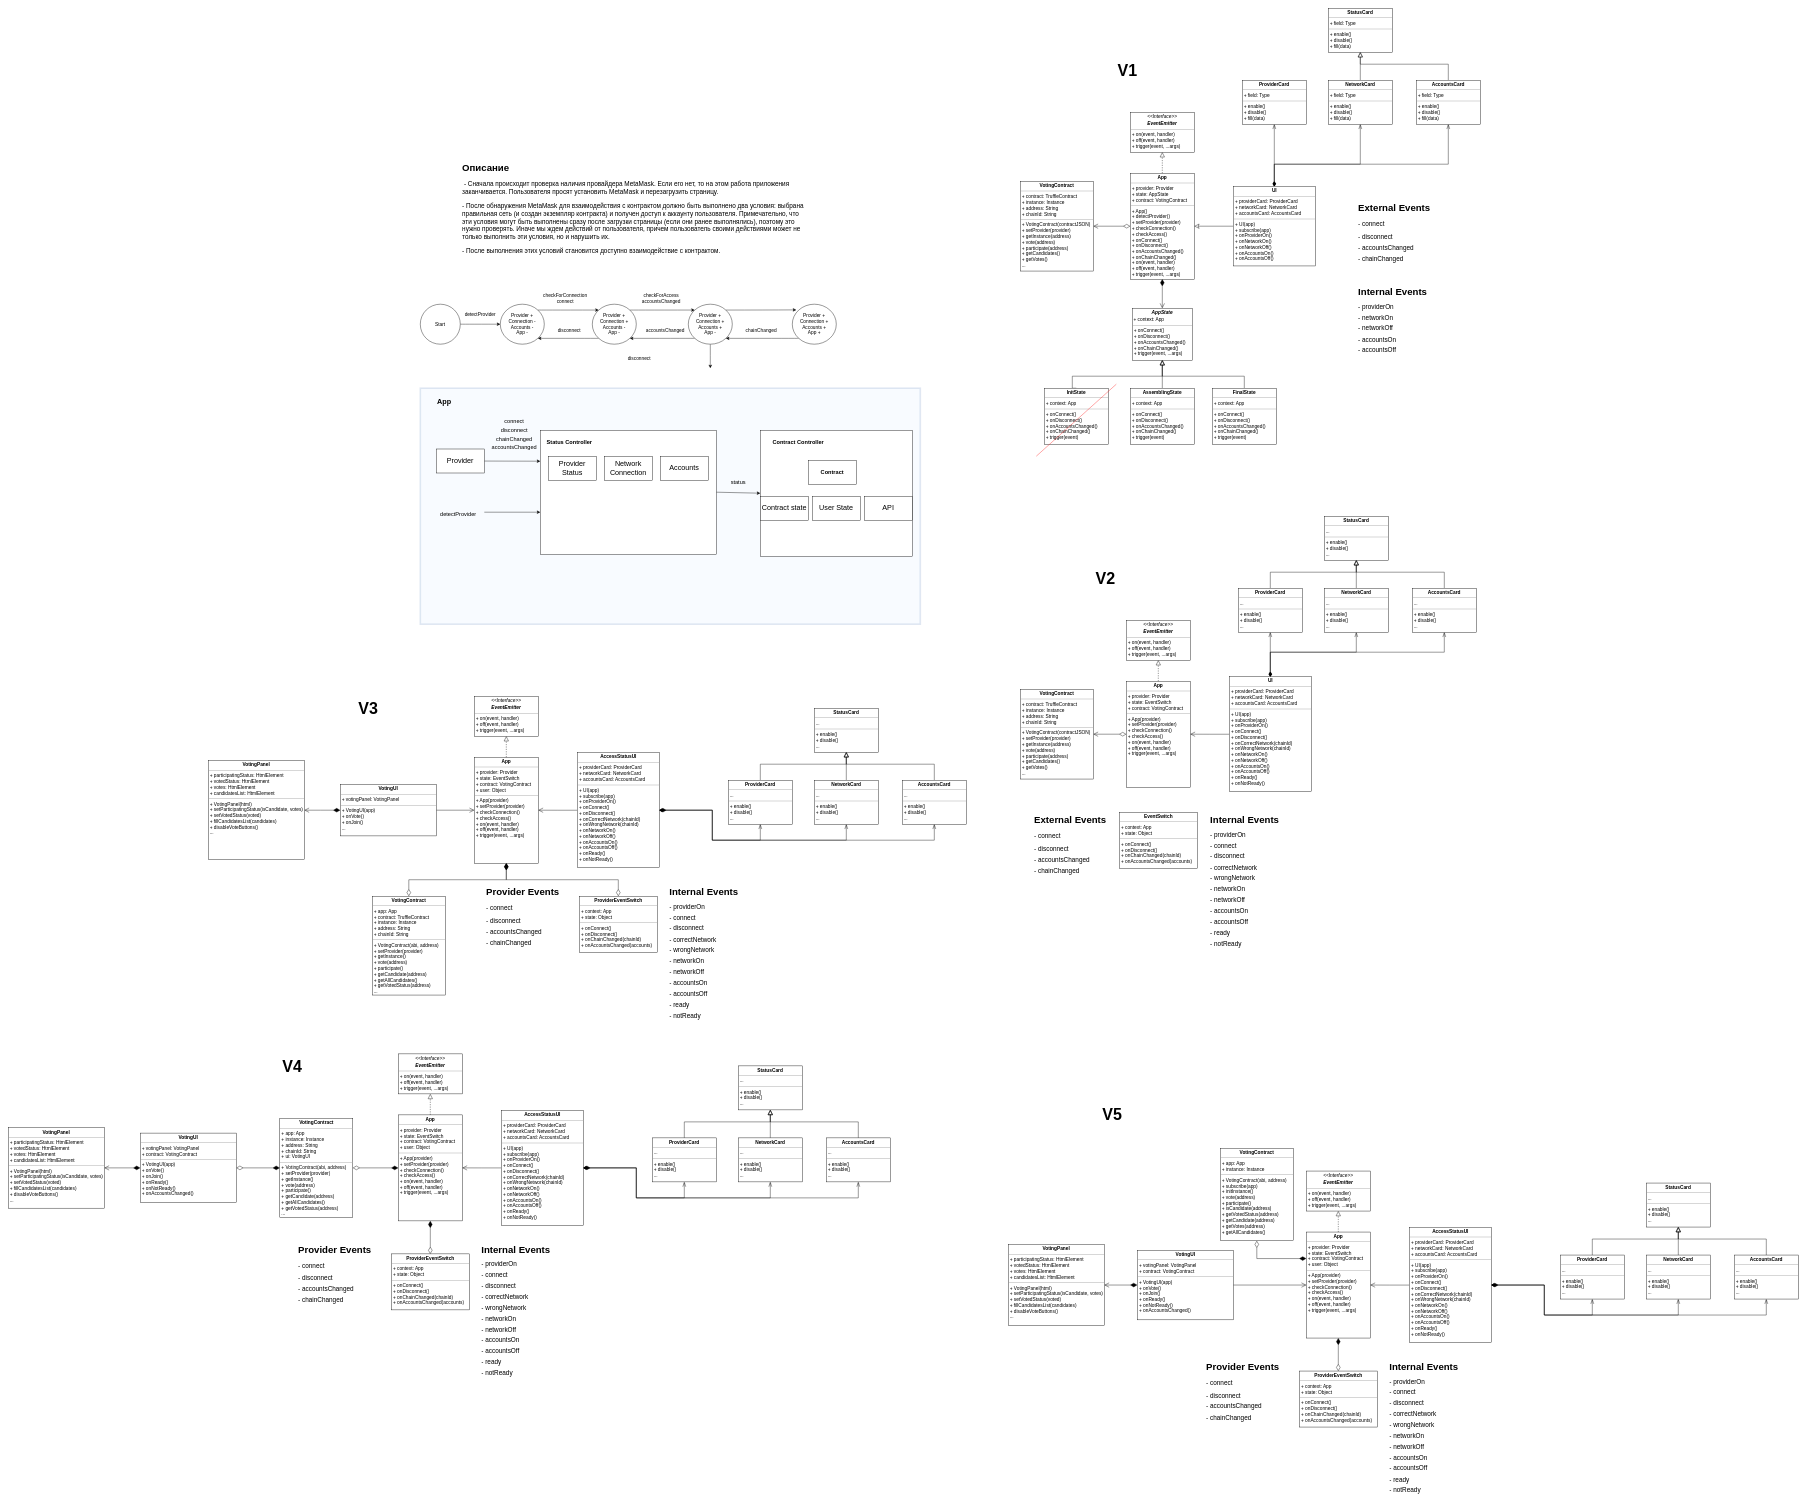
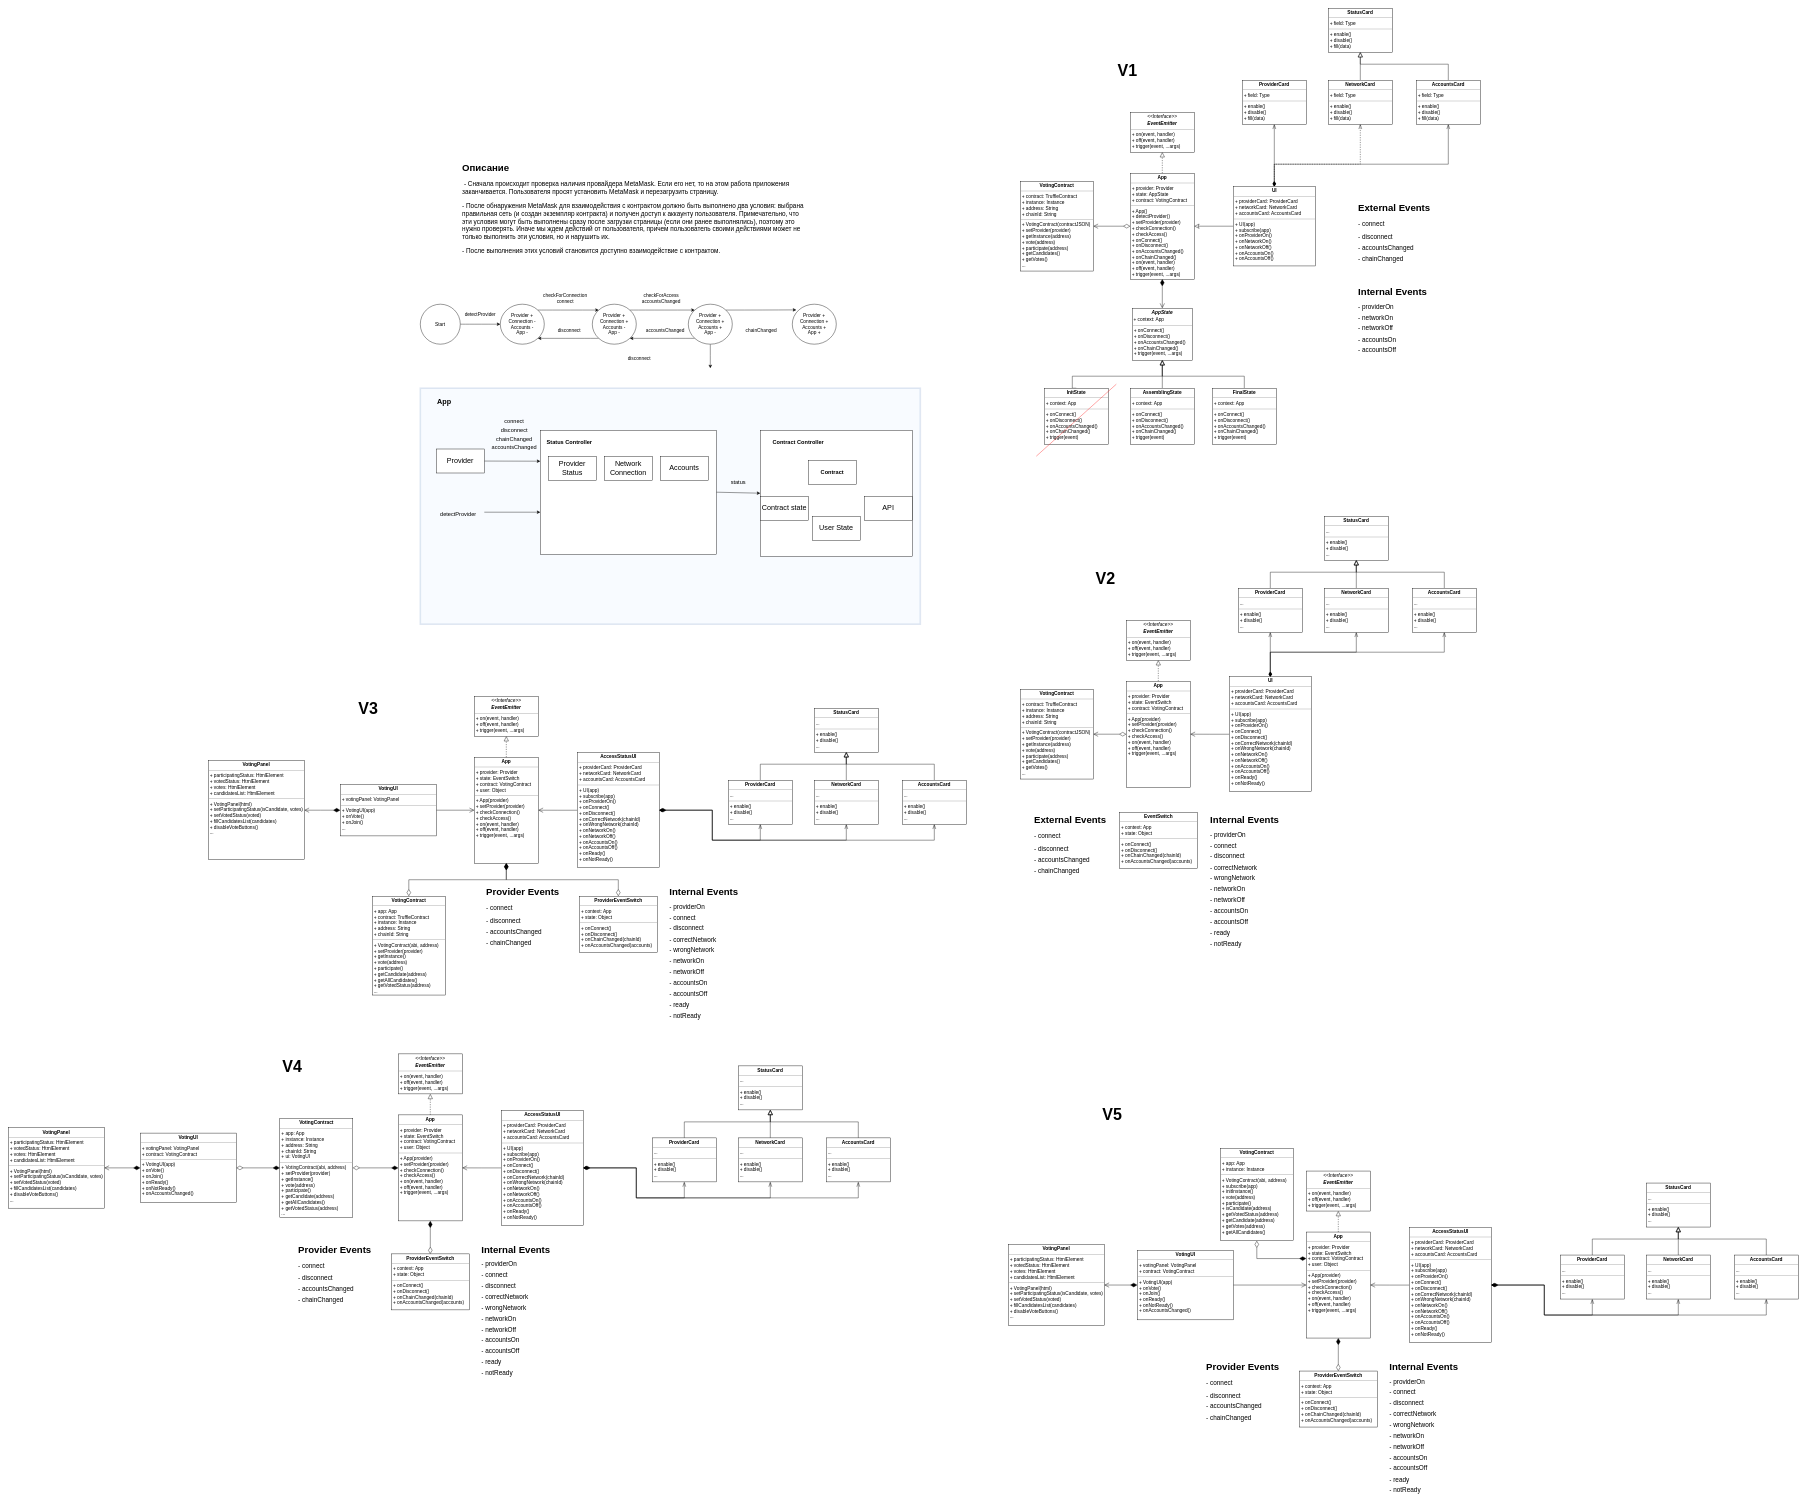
(1360, 143) -> (1360, 143)
(729, 338) -> none
(836, 508) -> (836, 528)
